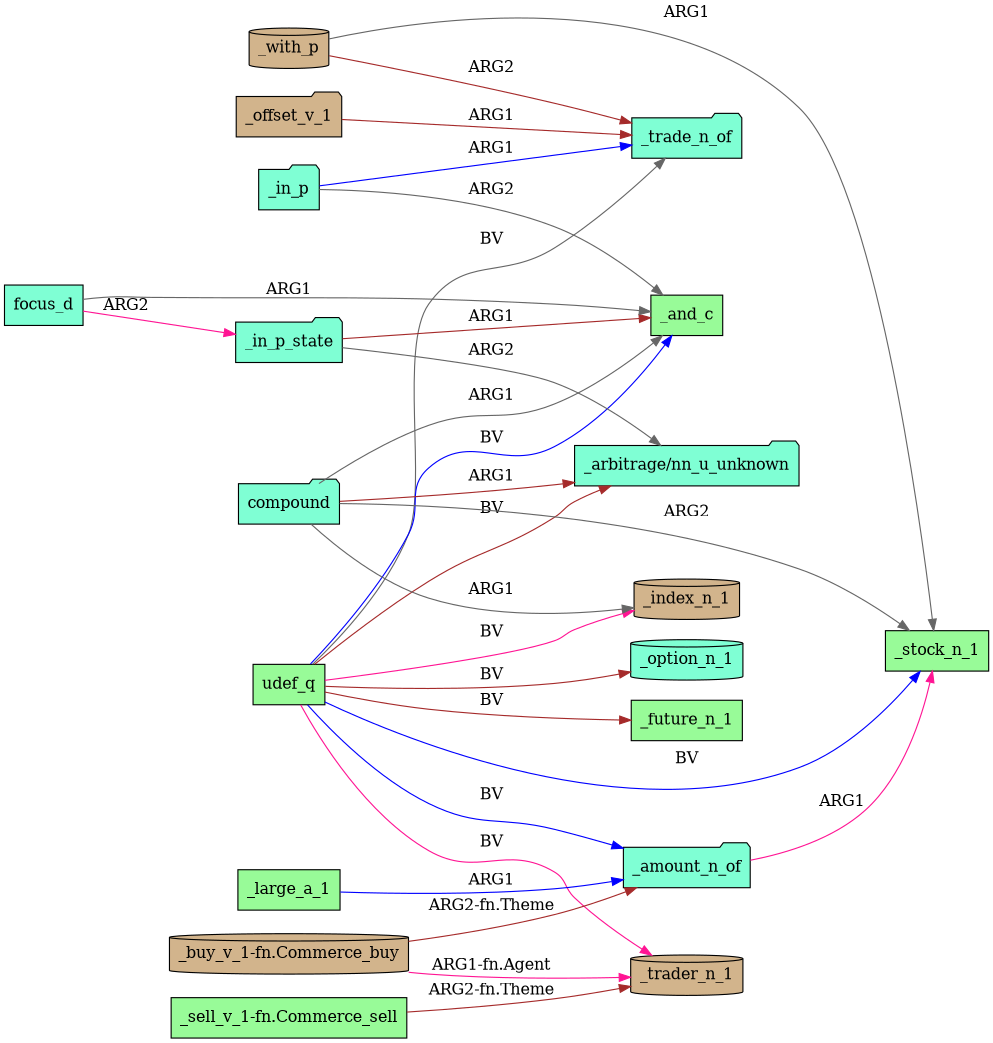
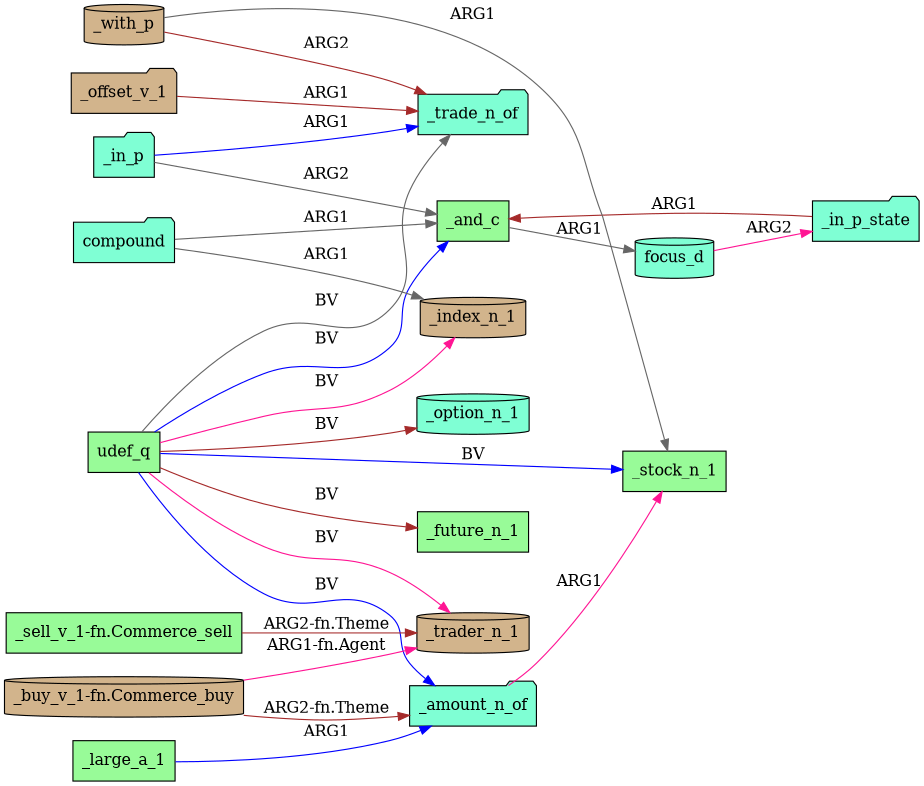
(361, 298) -> (567, 238)
(44, 305) -> (674, 258)
(687, 466) -> none
(629, 528) -> none
